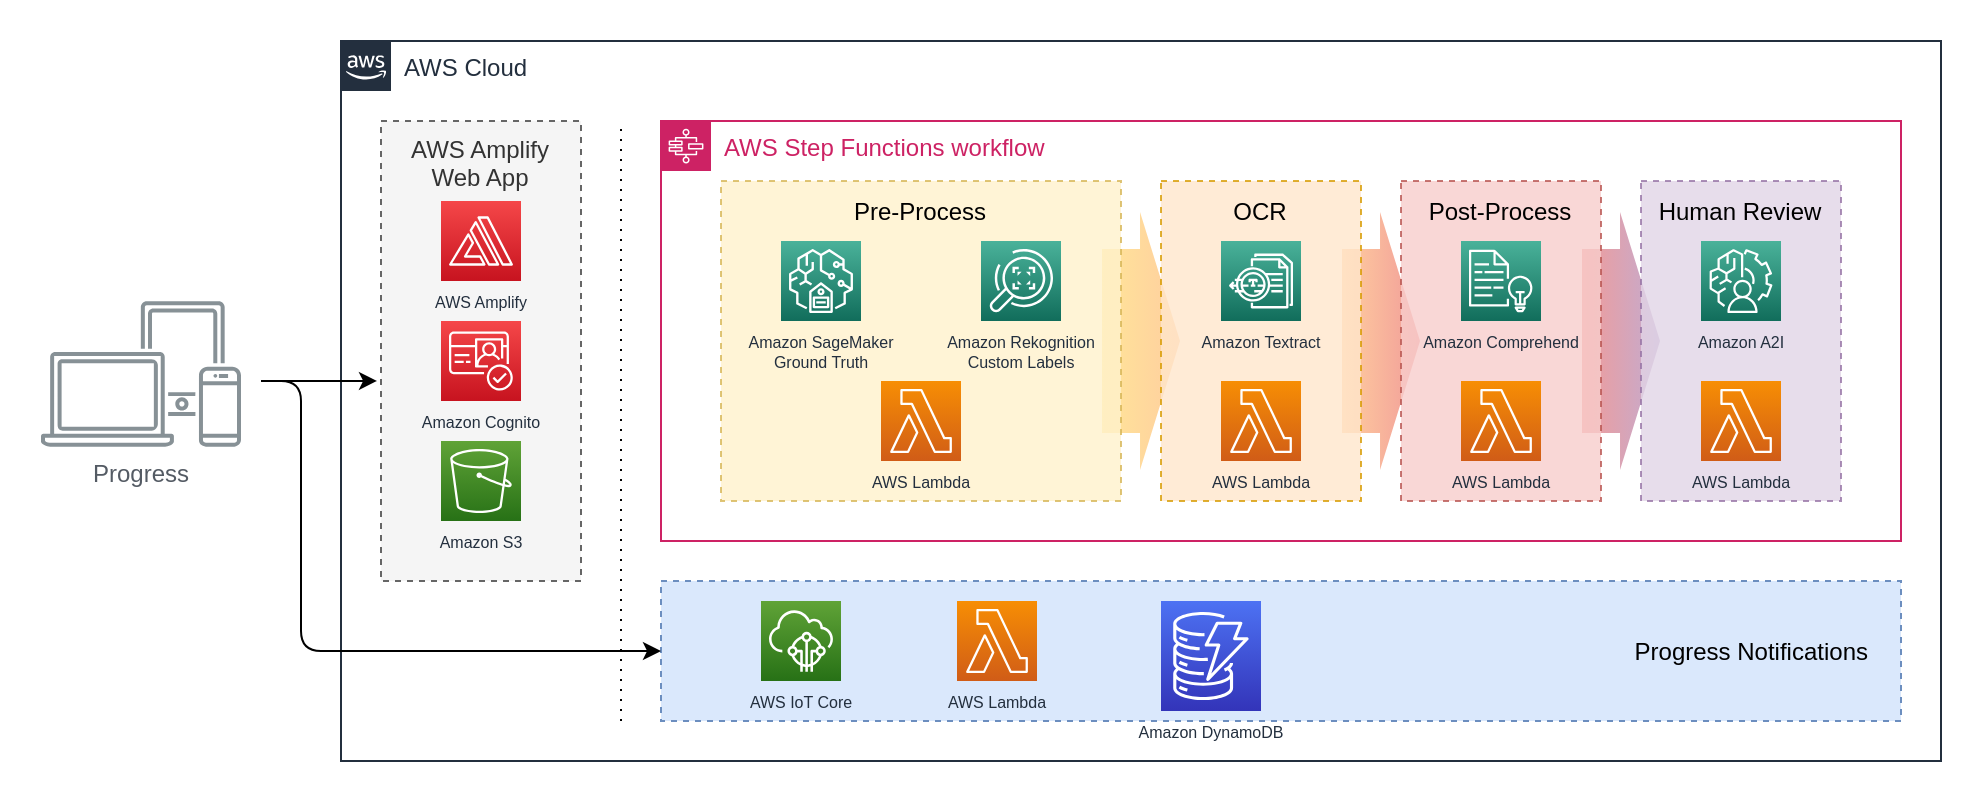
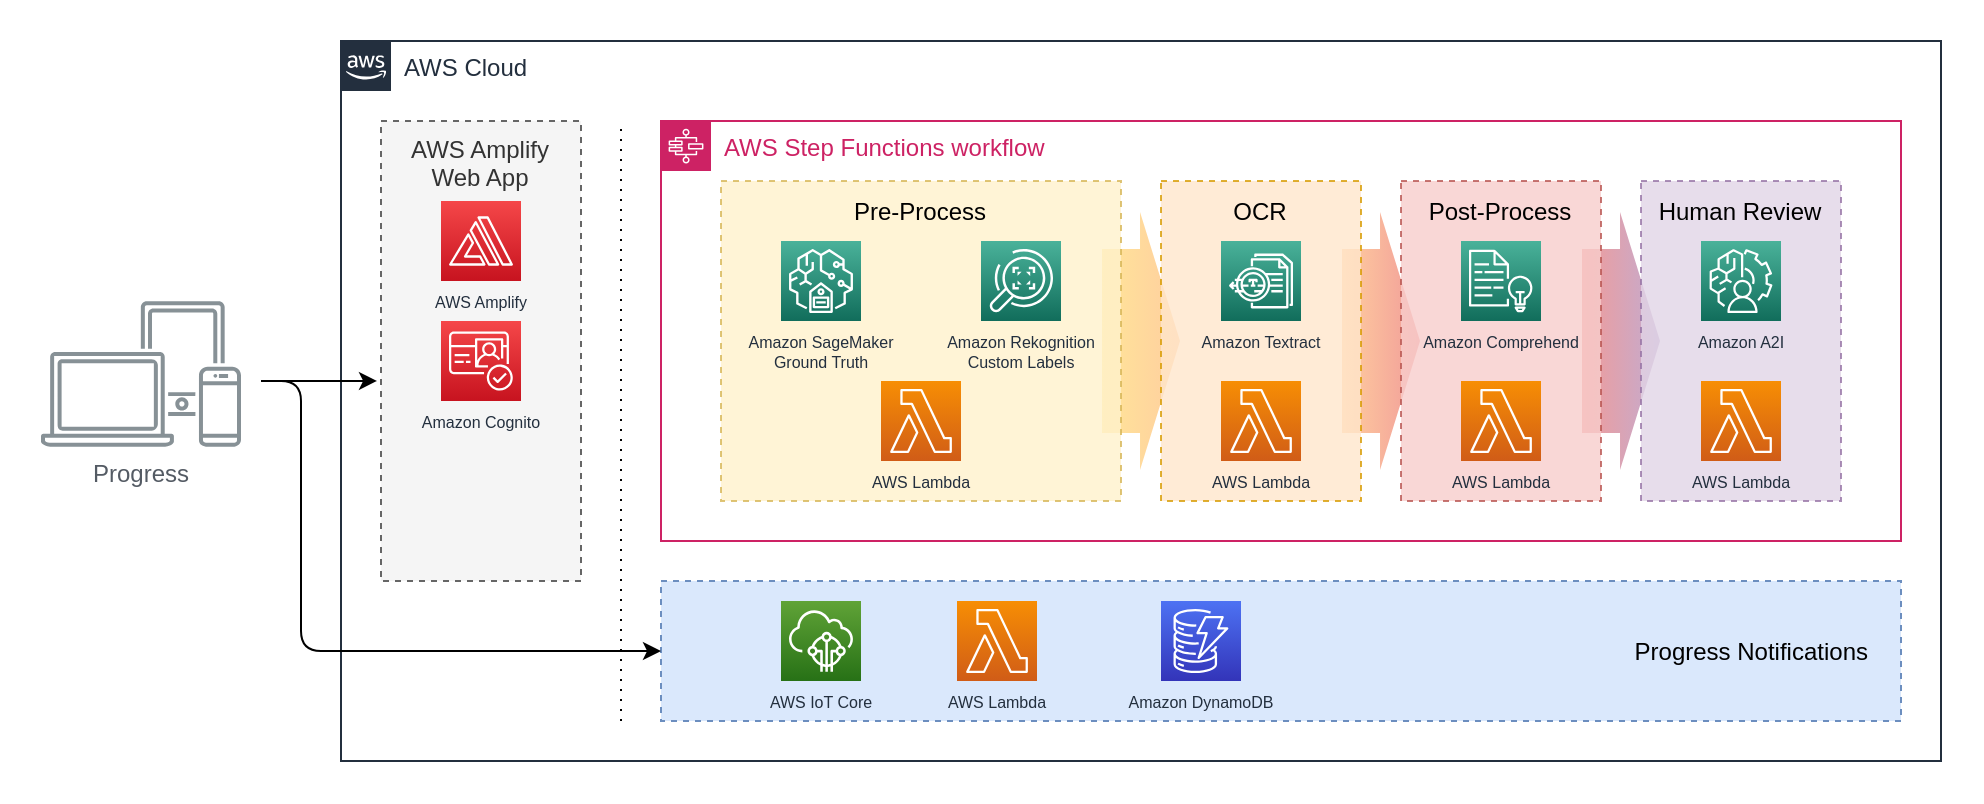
(481, 481) -> none
(801, 641) -> (821, 641)
(1211, 656) -> (1201, 641)
